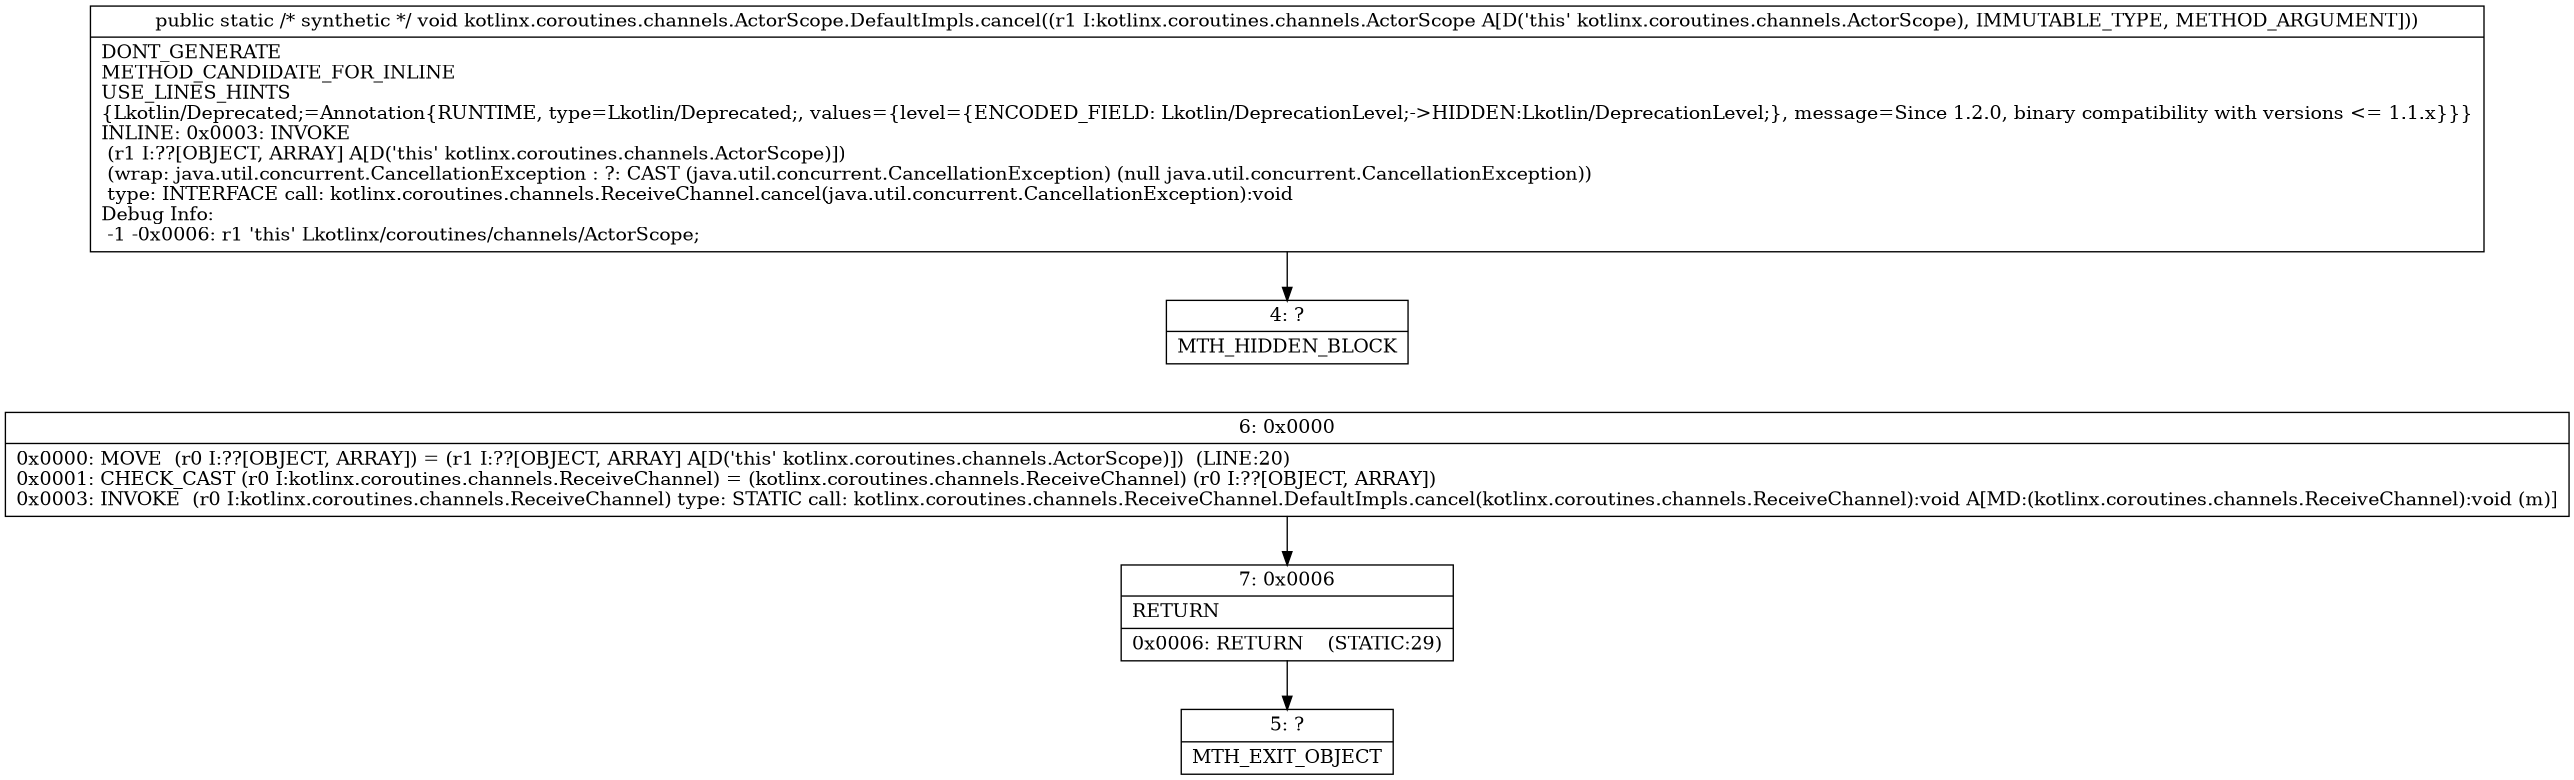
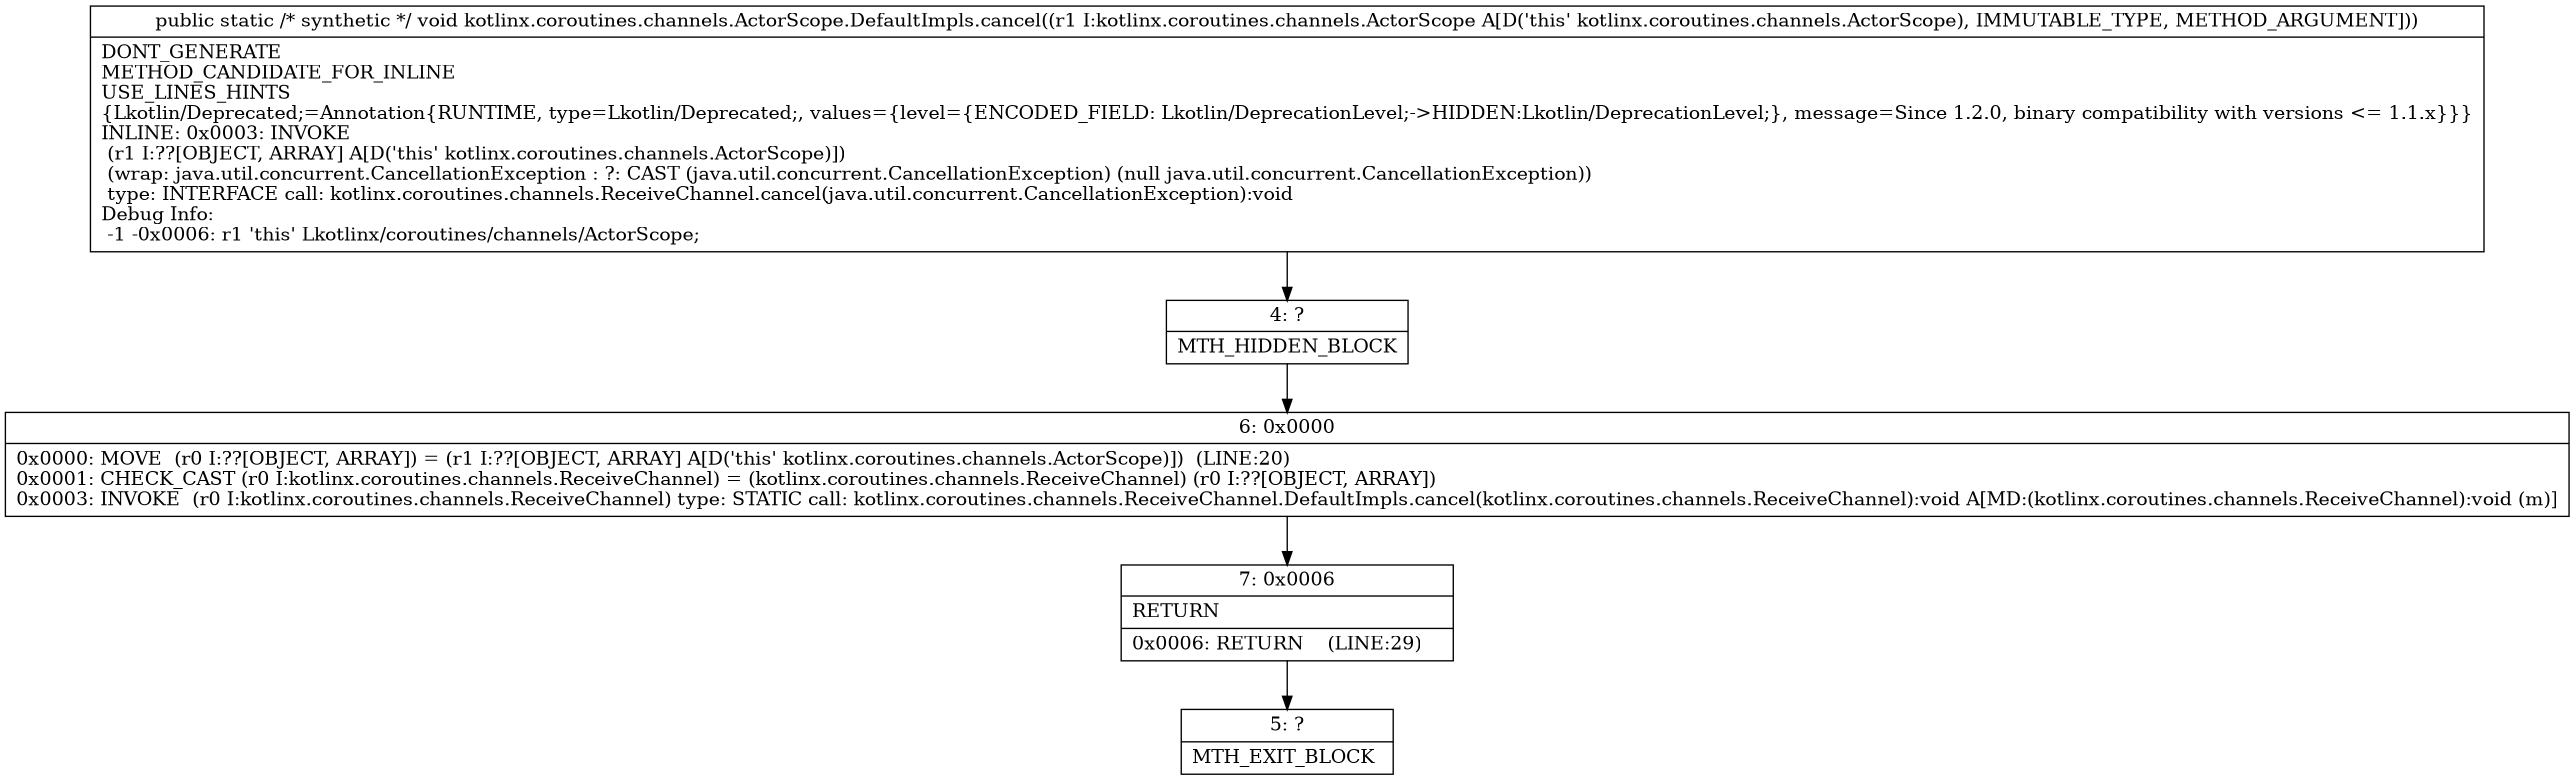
none -> (1287, 381)
(1287, 644) -> (1277, 644)
(1287, 757) -> (1284, 757)
